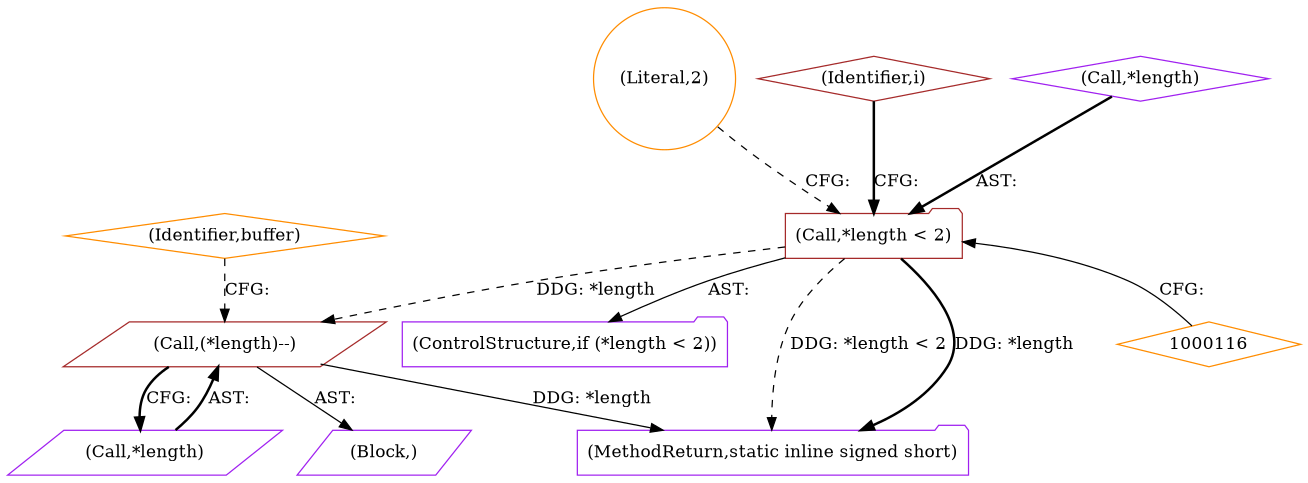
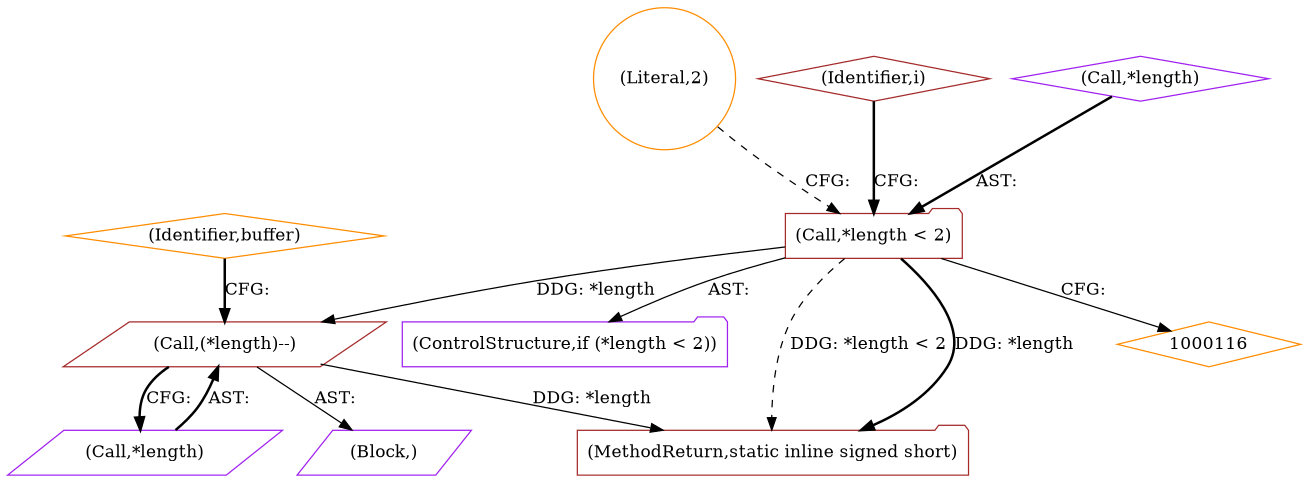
(1091, 267) -> (1050, 293)
(559, 277) -> (559, 277)
(225, 284) -> (225, 284)
(773, 453) -> (773, 453)
